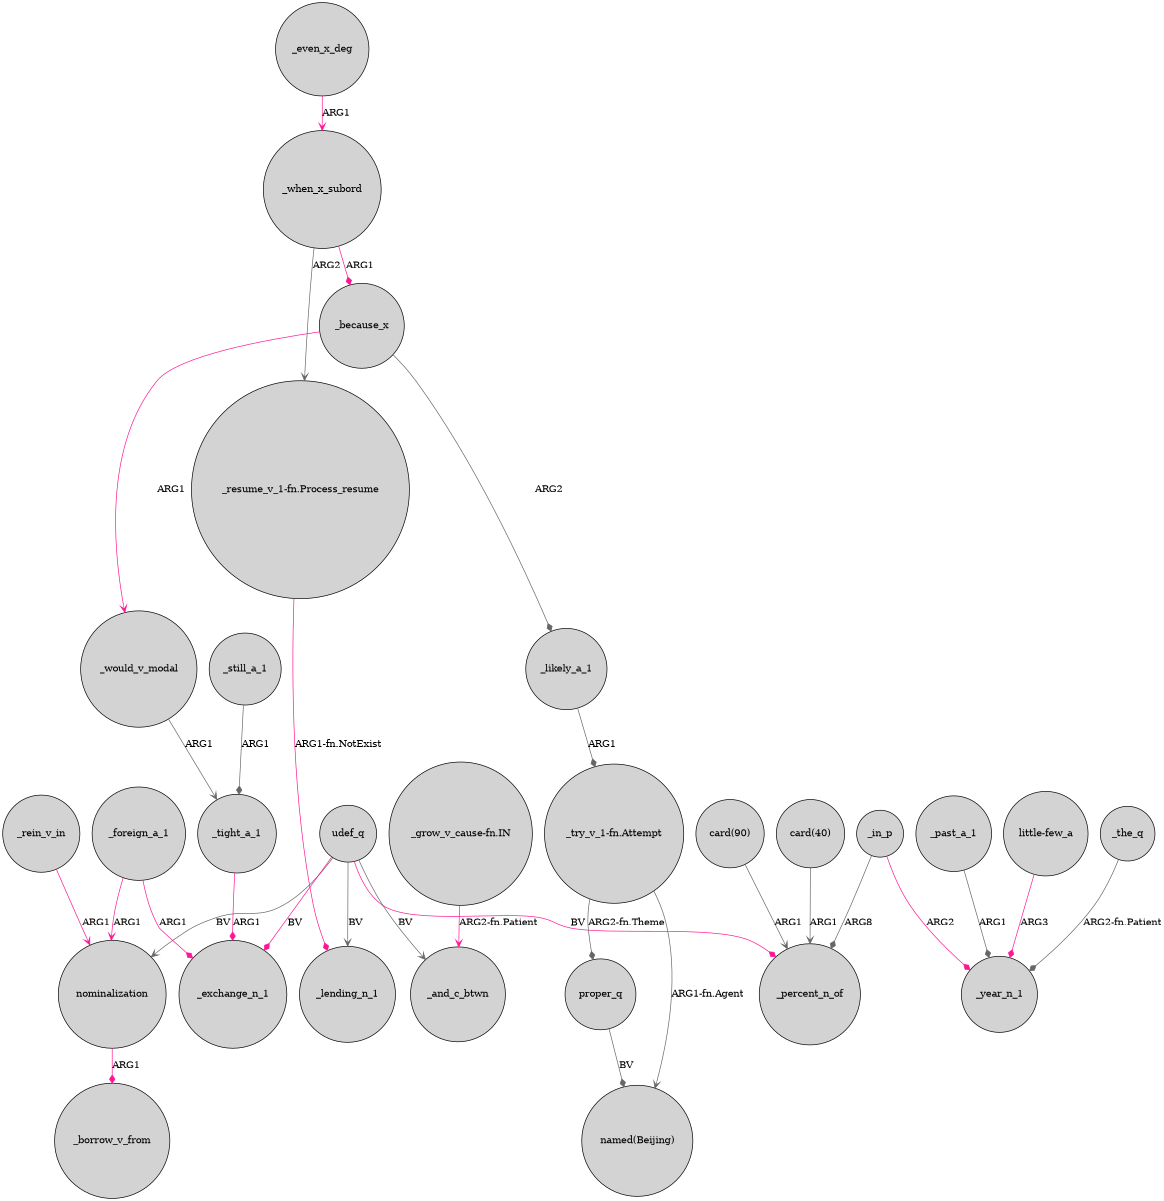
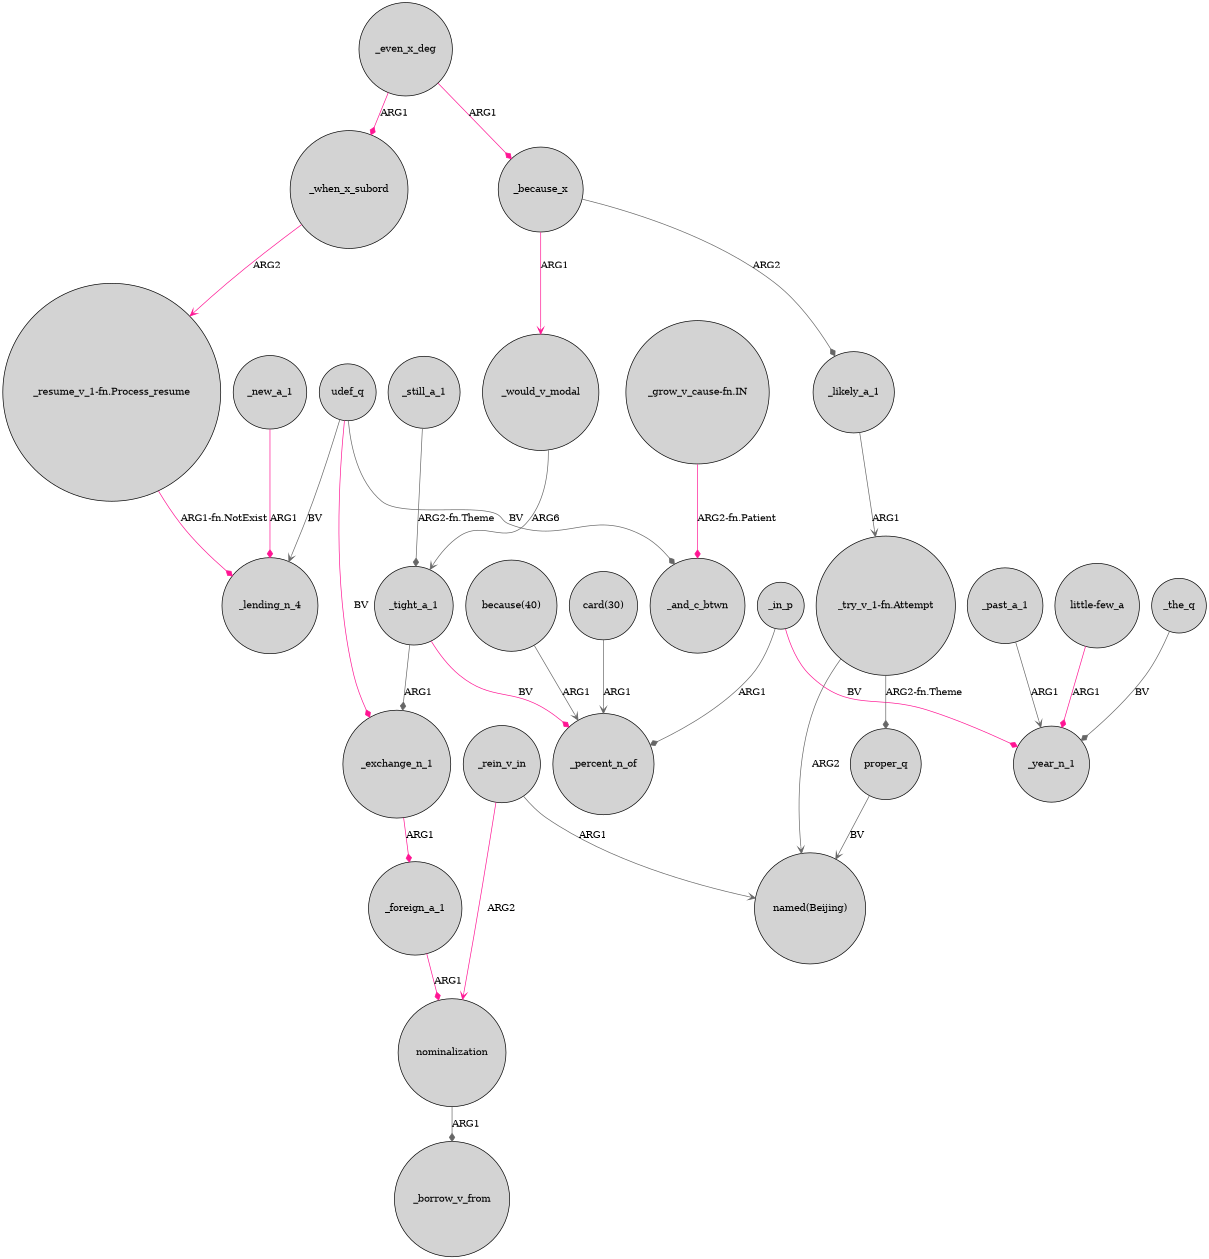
(322, 110) -> (381, 110)
(343, 261) -> (472, 118)
(309, 311) -> (247, 267)
none -> (270, 392)
(585, 734) -> (867, 481)
(199, 745) -> (546, 519)
(256, 745) -> (456, 519)
(730, 834) -> (603, 606)
(810, 834) -> (511, 606)
none -> (629, 861)
(233, 903) -> (407, 673)
(116, 905) -> (432, 973)
(975, 910) -> (1027, 681)
(387, 912) -> (488, 512)
(250, 913) -> none
(551, 921) -> (490, 691)
(156, 922) -> (406, 836)
(96, 923) -> (501, 908)
(459, 923) -> (698, 507)
(859, 923) -> (752, 693)
(940, 923) -> (854, 693)
(1035, 923) -> (1087, 693)
(1122, 923) -> (1142, 693)
(347, 994) -> (270, 606)
(708, 994) -> (826, 764)
(615, 1054) -> (854, 824)
(112, 1062) -> (452, 1120)
